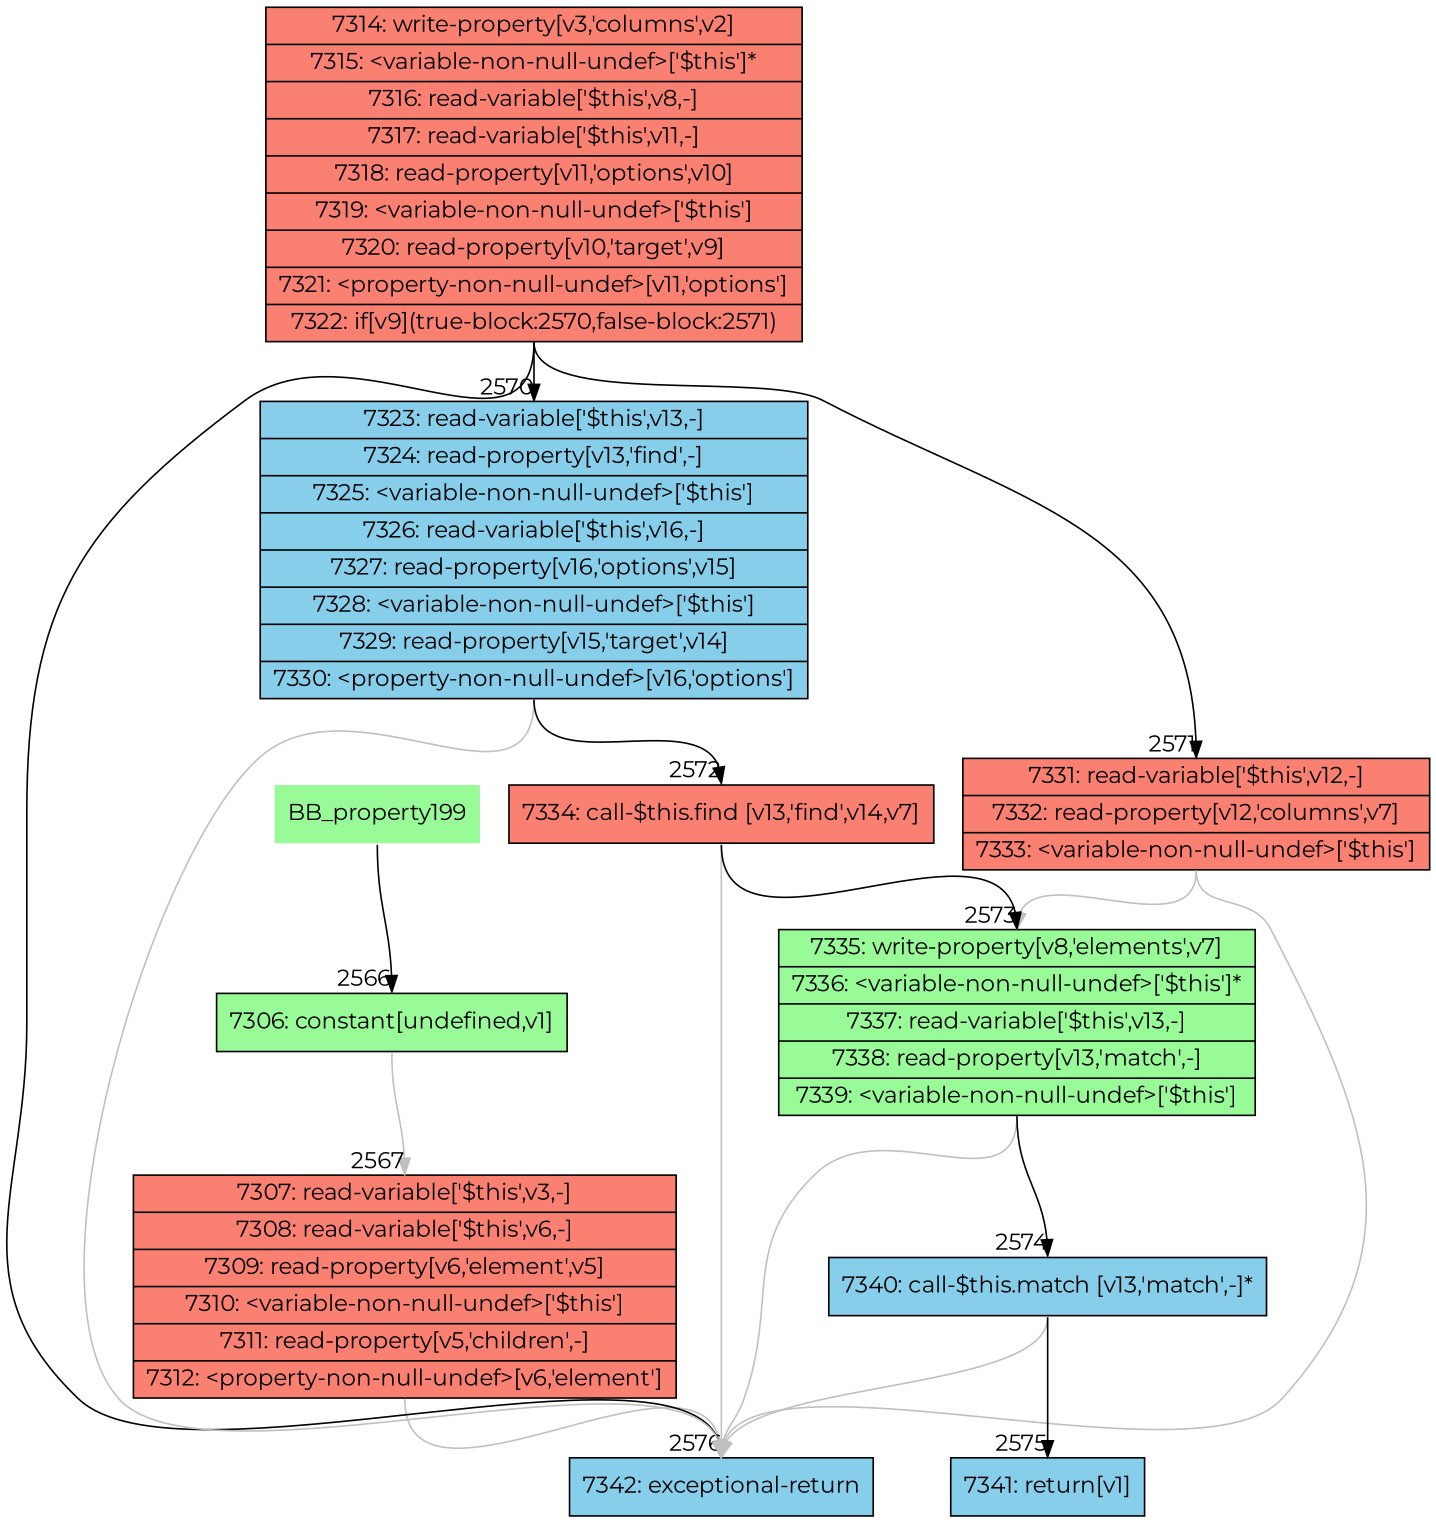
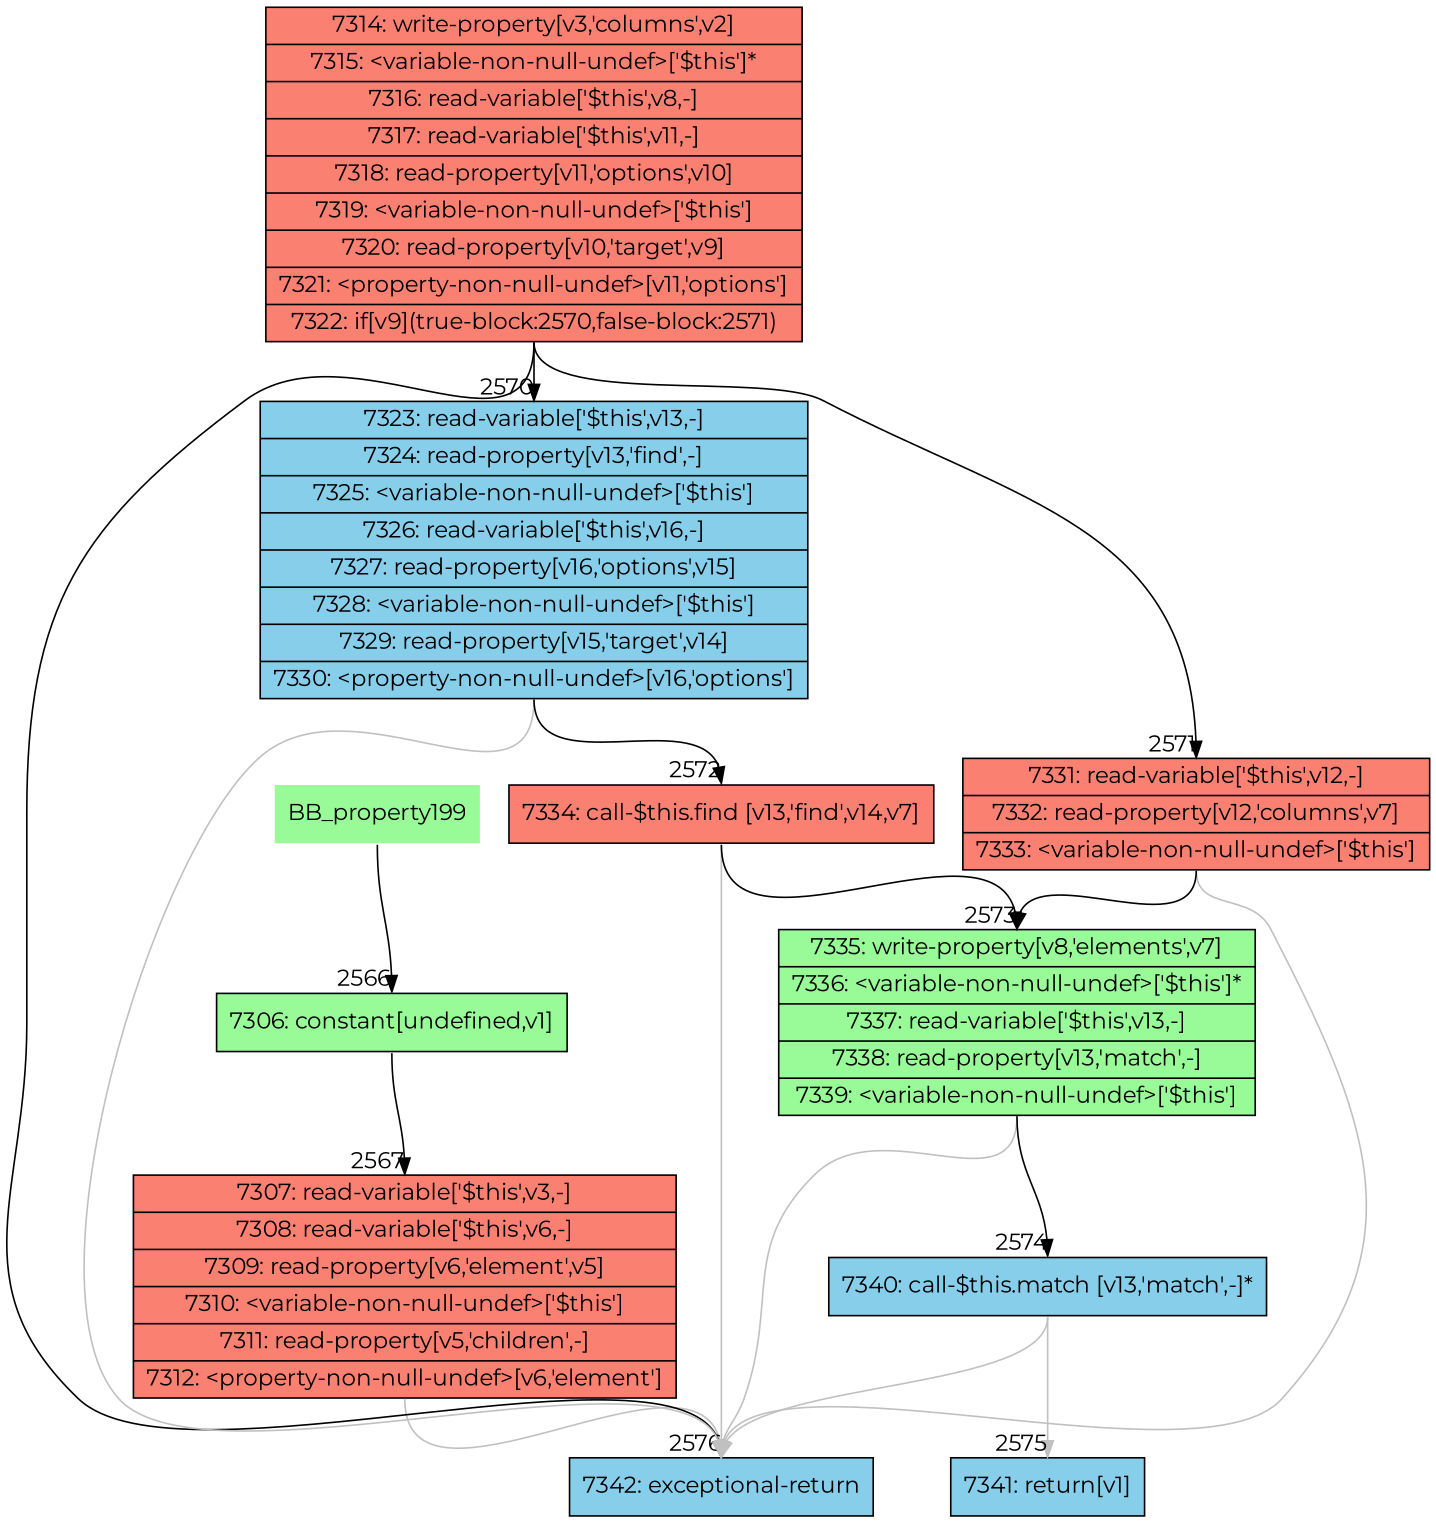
(1115, 901) -> (1115, 901)
(397, 1106) -> (397, 1106)
(1048, 1379) -> (1048, 1379)
